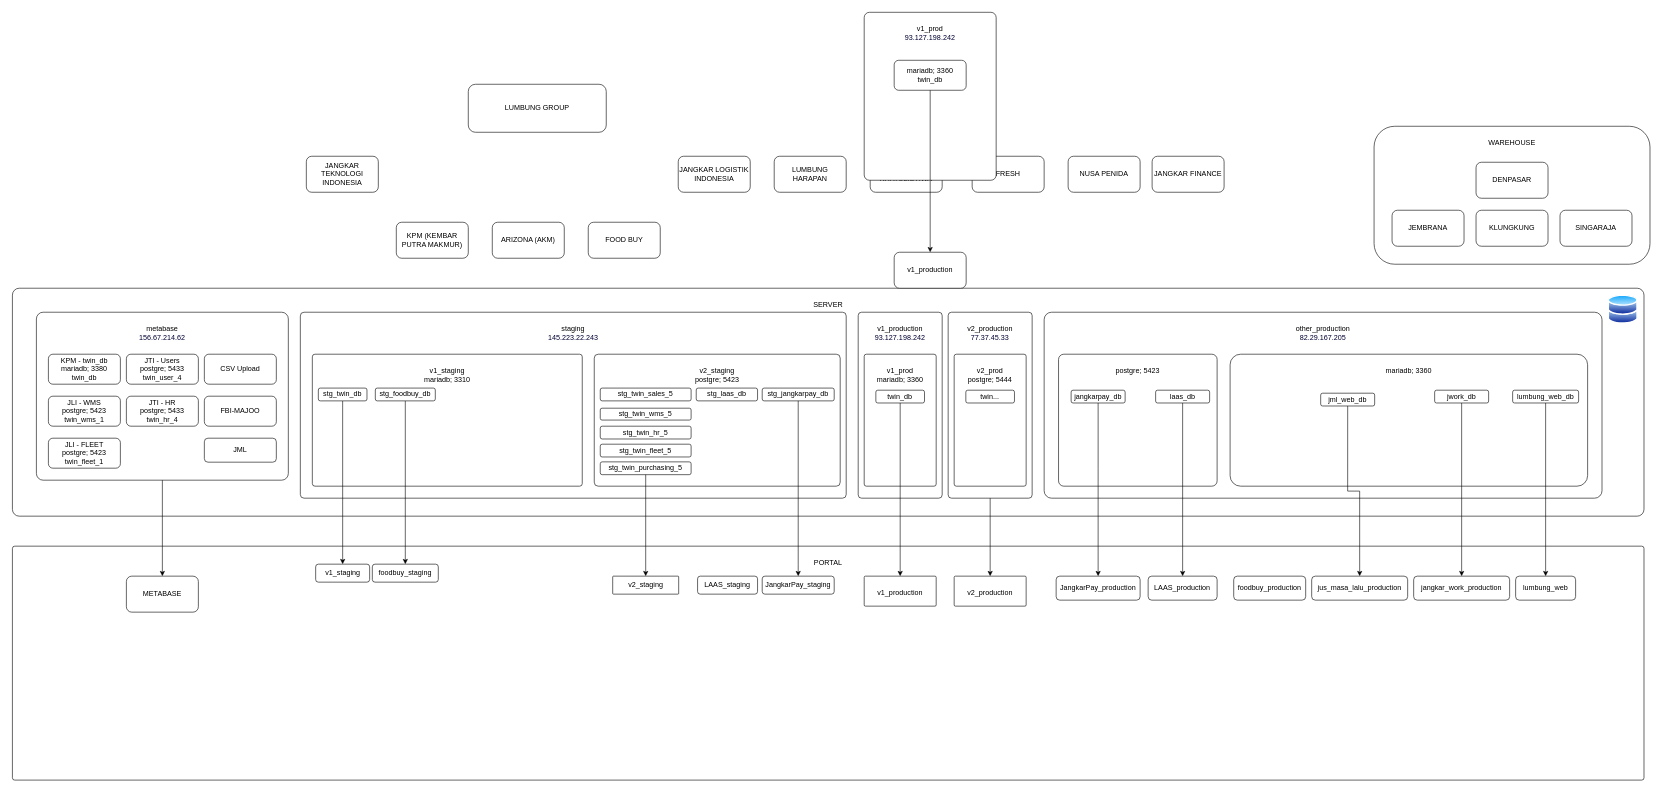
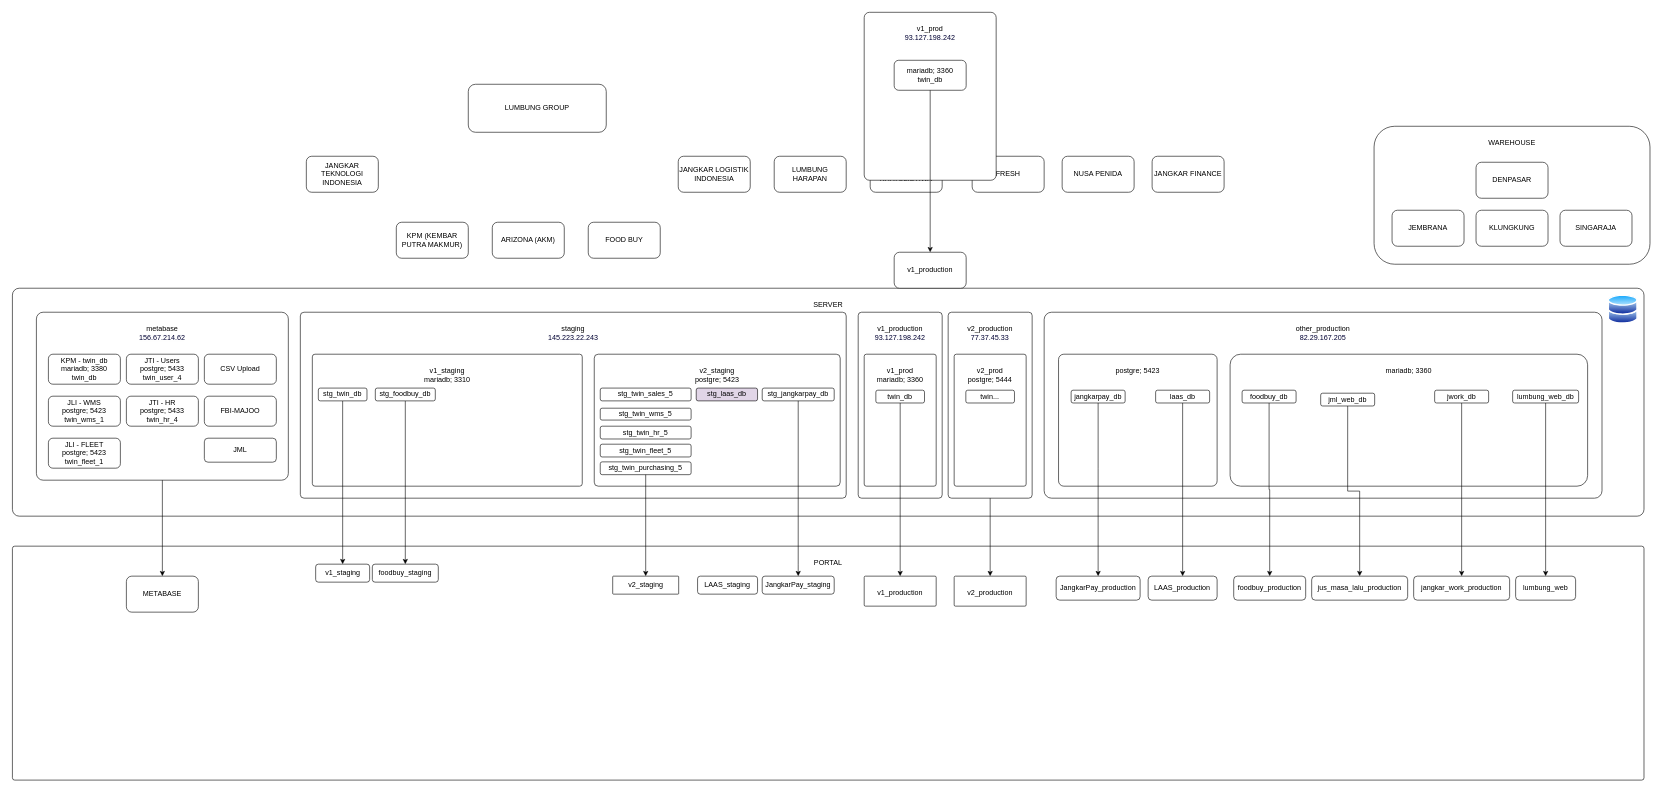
(1104, 174) -> (1098, 174)
(727, 395) -> (727, 395)
none -> (1269, 397)
none -> (1269, 489)
